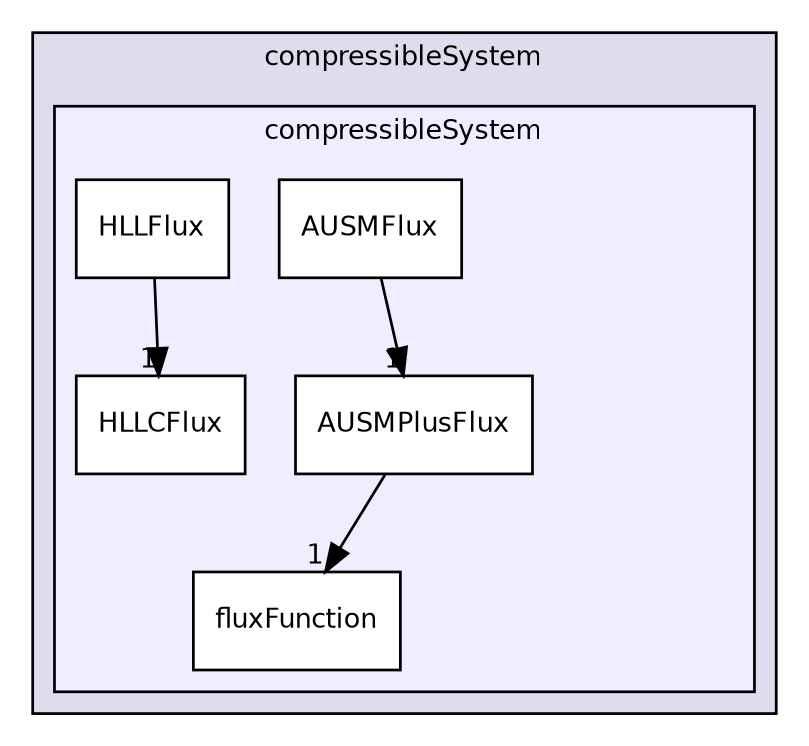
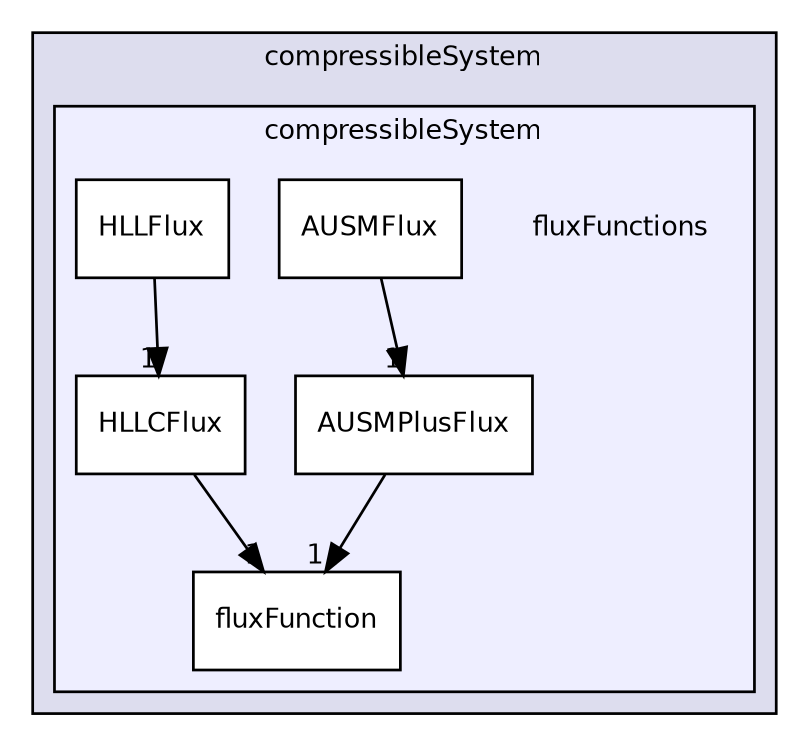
none -> (621, 229)
none -> (221, 512)
